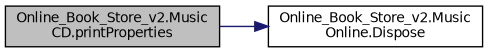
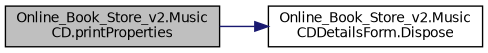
(375, 26) -> (375, 26)
